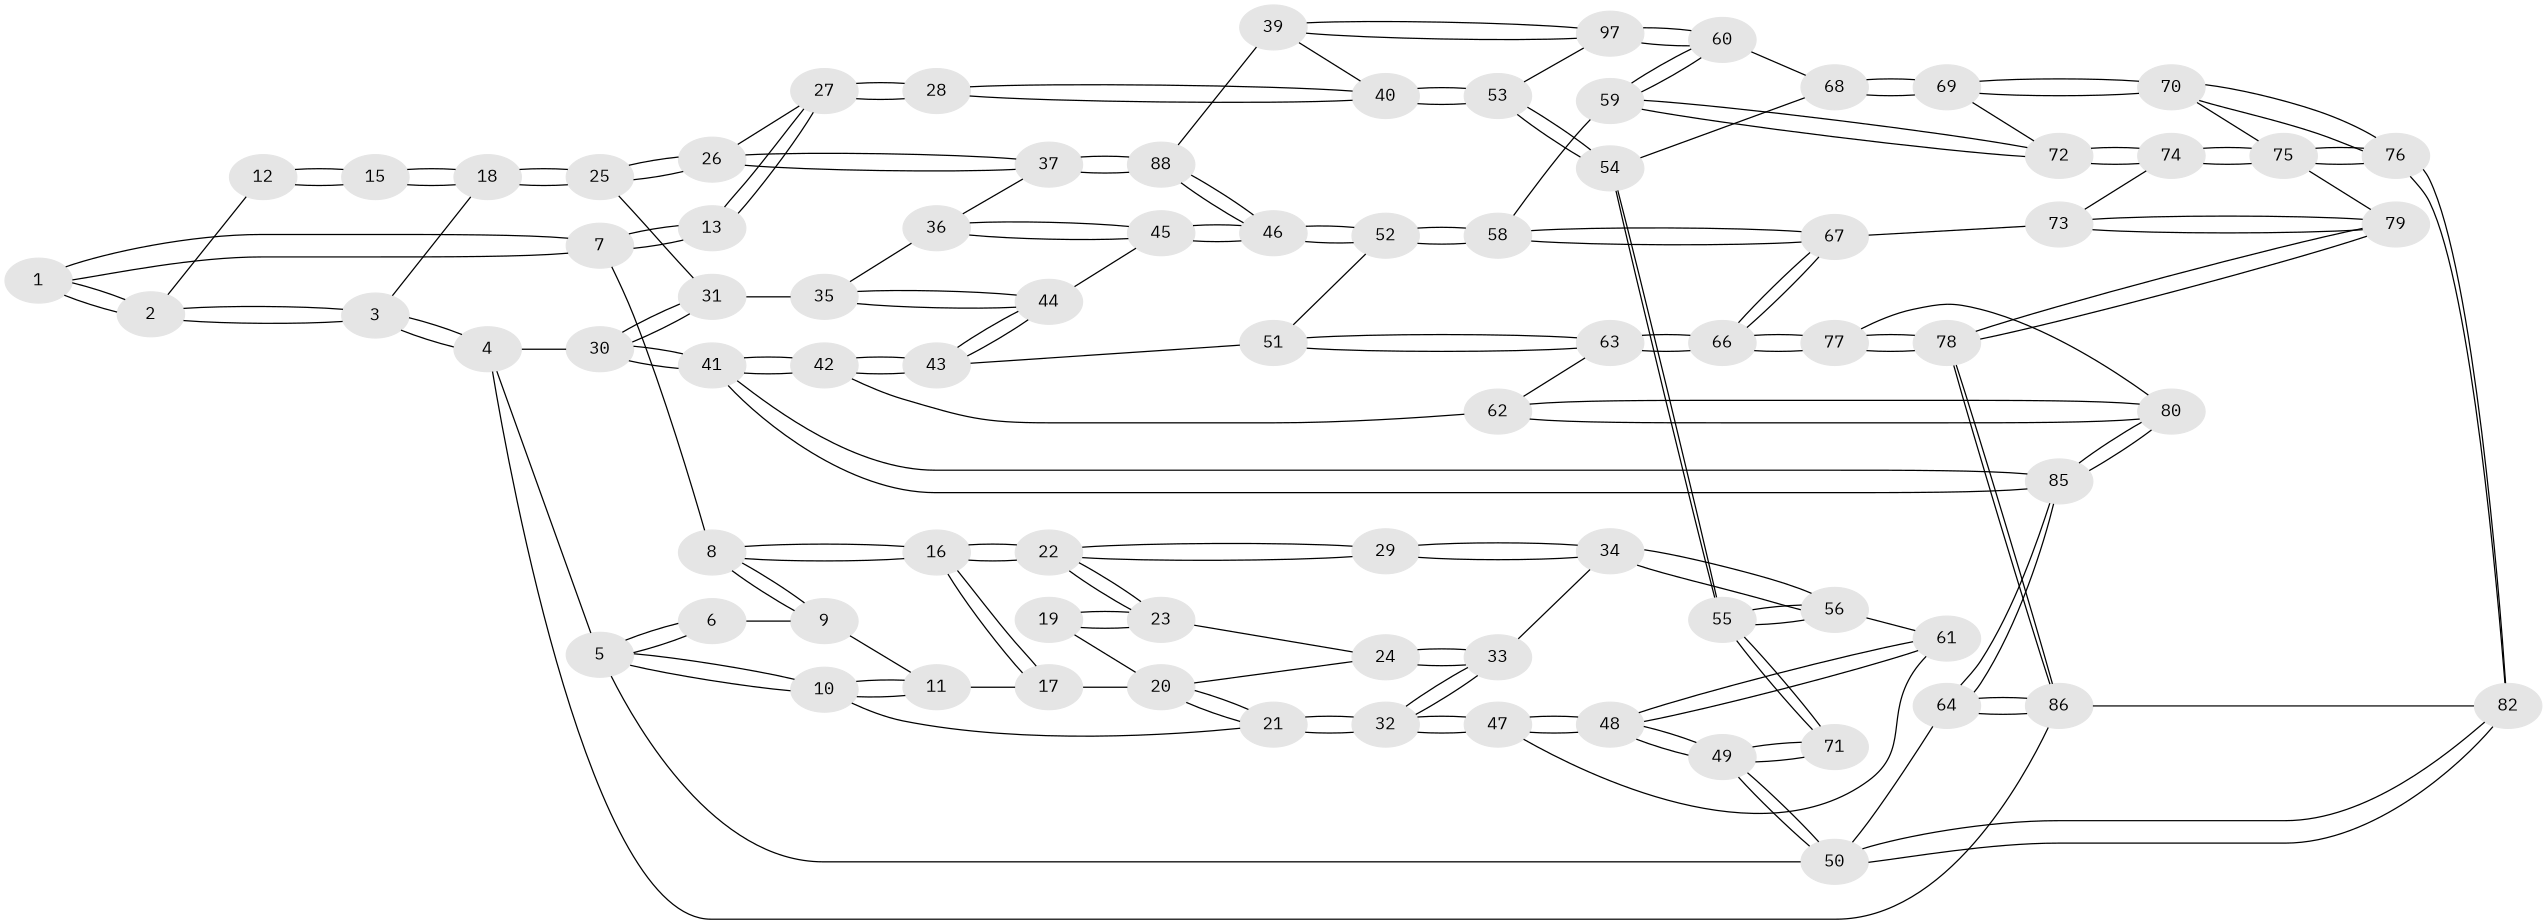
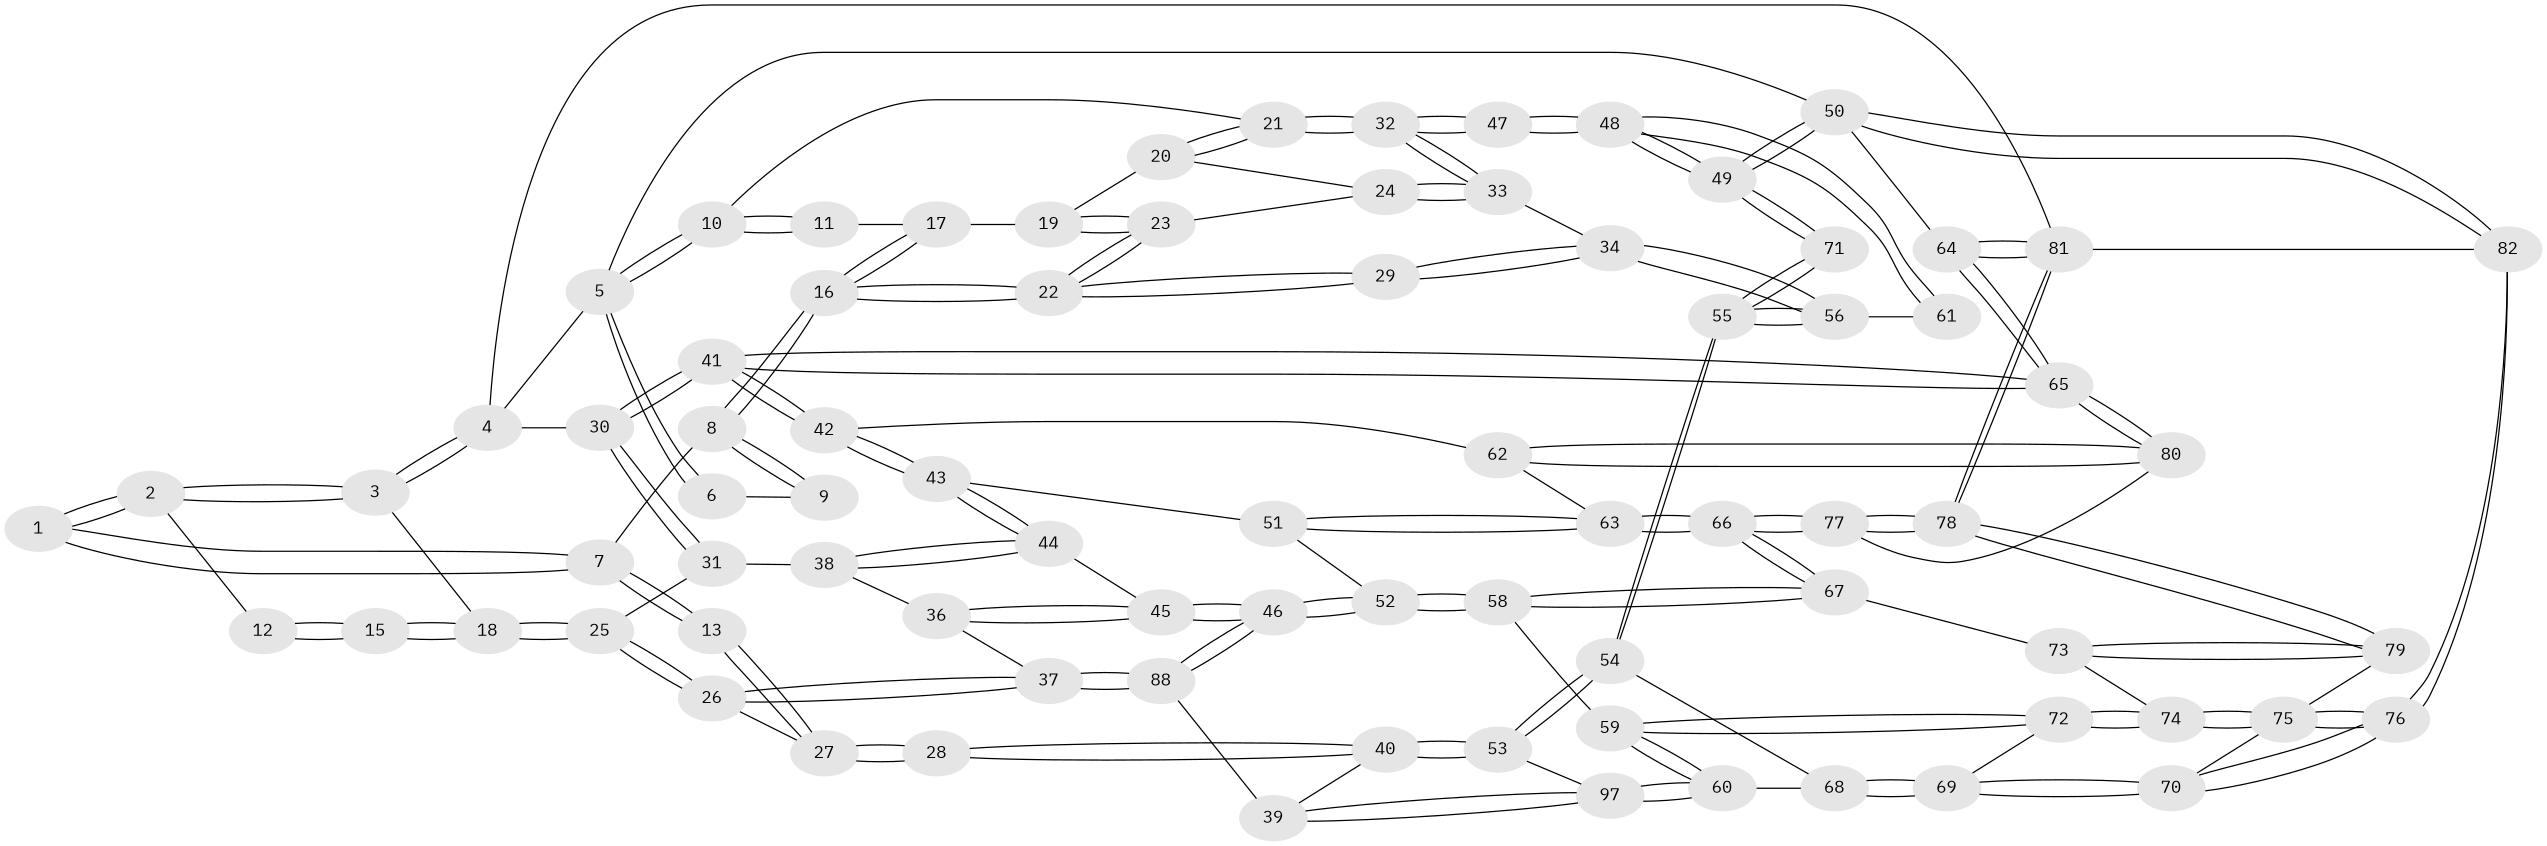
(824, 297) -> (824, 565)
(2059, 481) -> (2059, 385)
(880, 654) -> none
(1105, 687) -> (993, 224)
(2059, 706) -> (2059, 249)
(1750, 812) -> none
